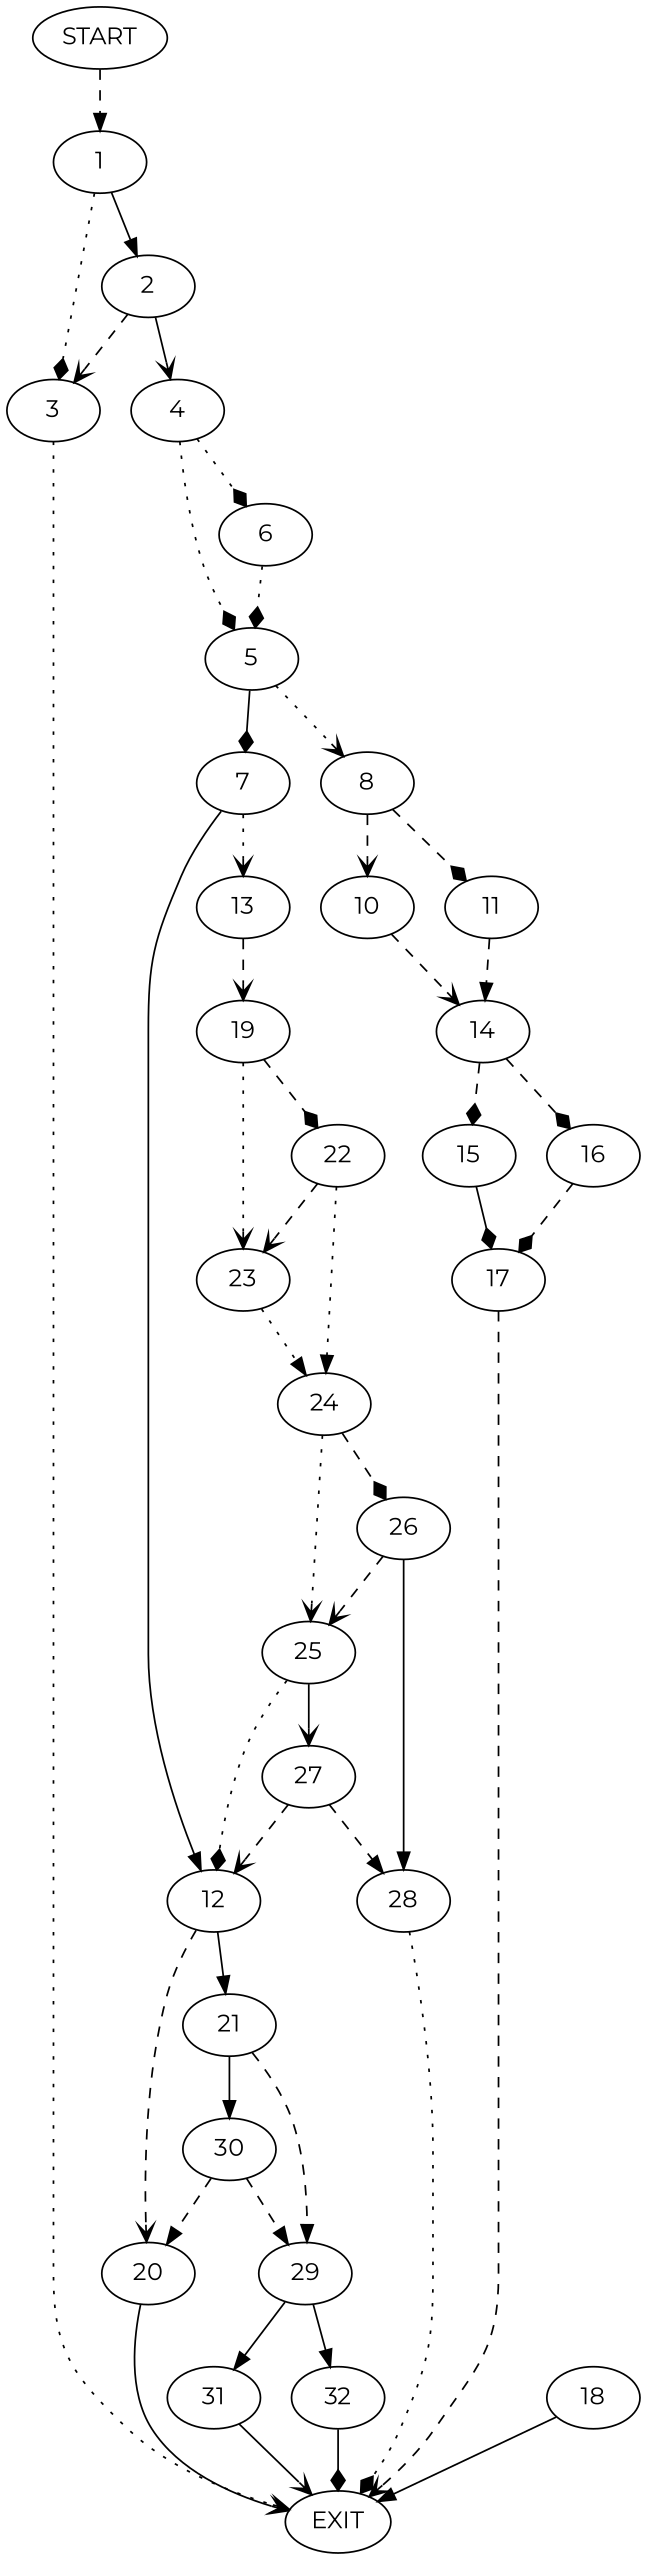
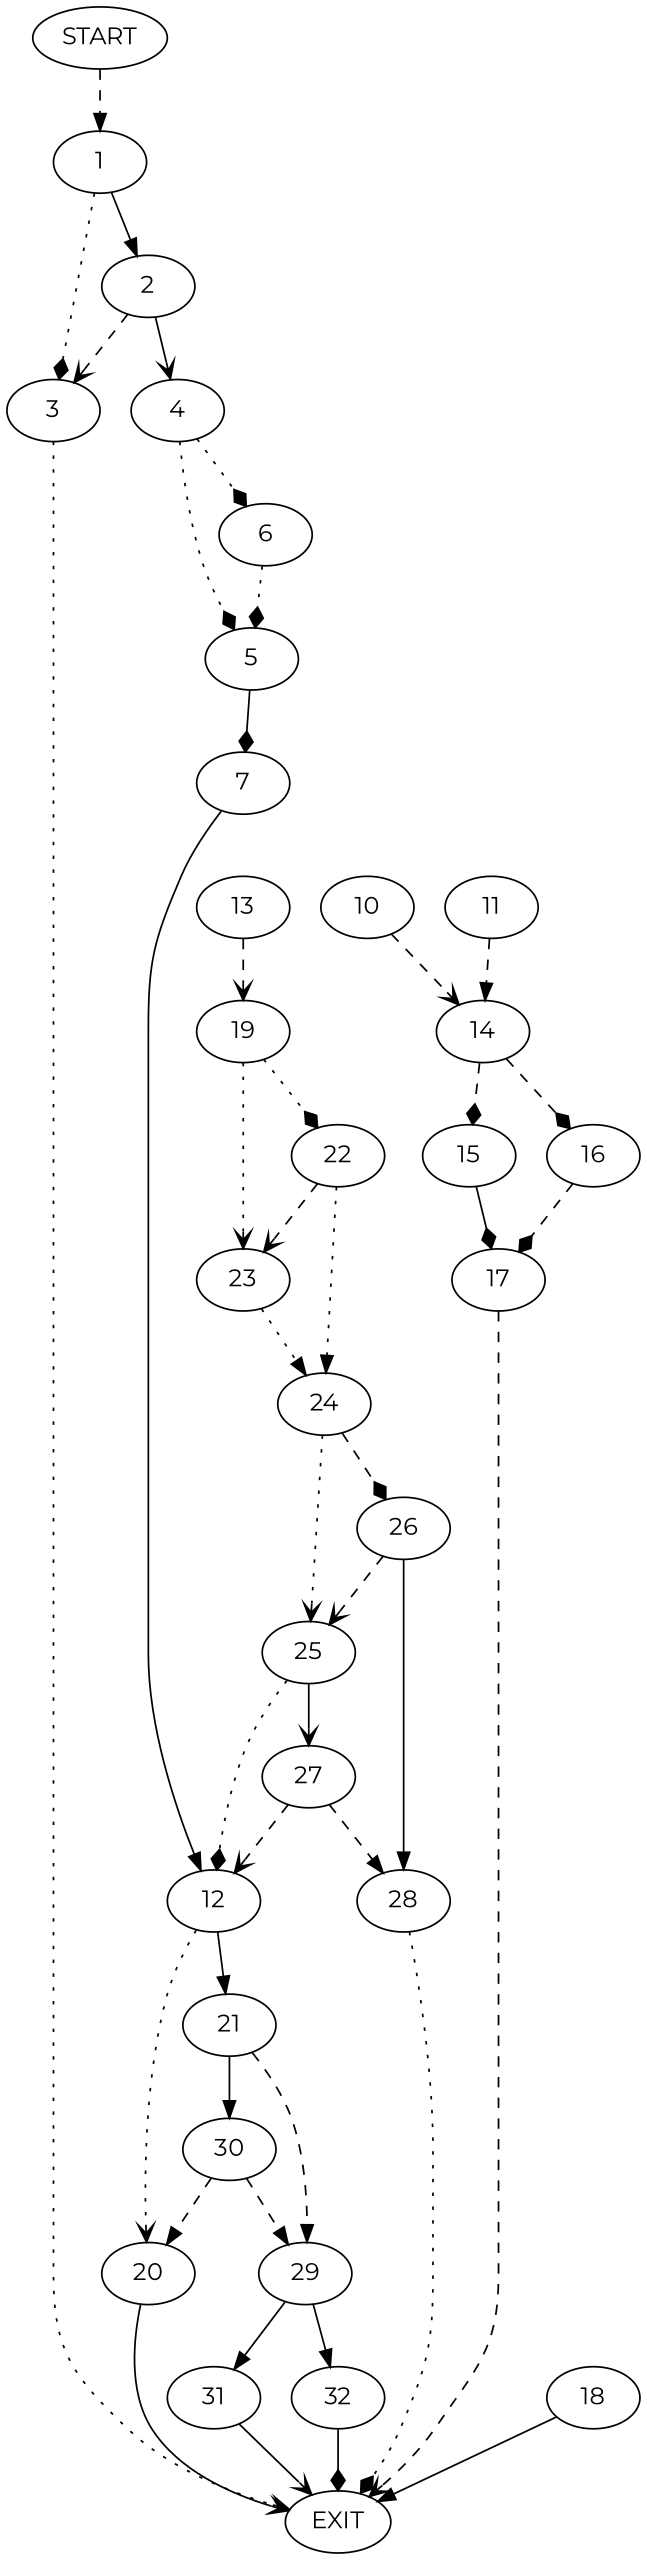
(367, 783) -> none
(243, 837) -> none
(284, 1085) -> (284, 1085)
(152, 2074) -> (152, 2074)
